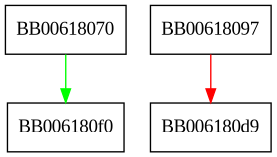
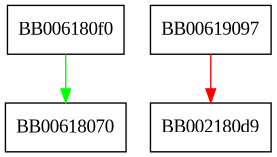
(211, 30) -> (211, 30)
(66, 72) -> (66, 72)
(211, 127) -> (211, 127)
